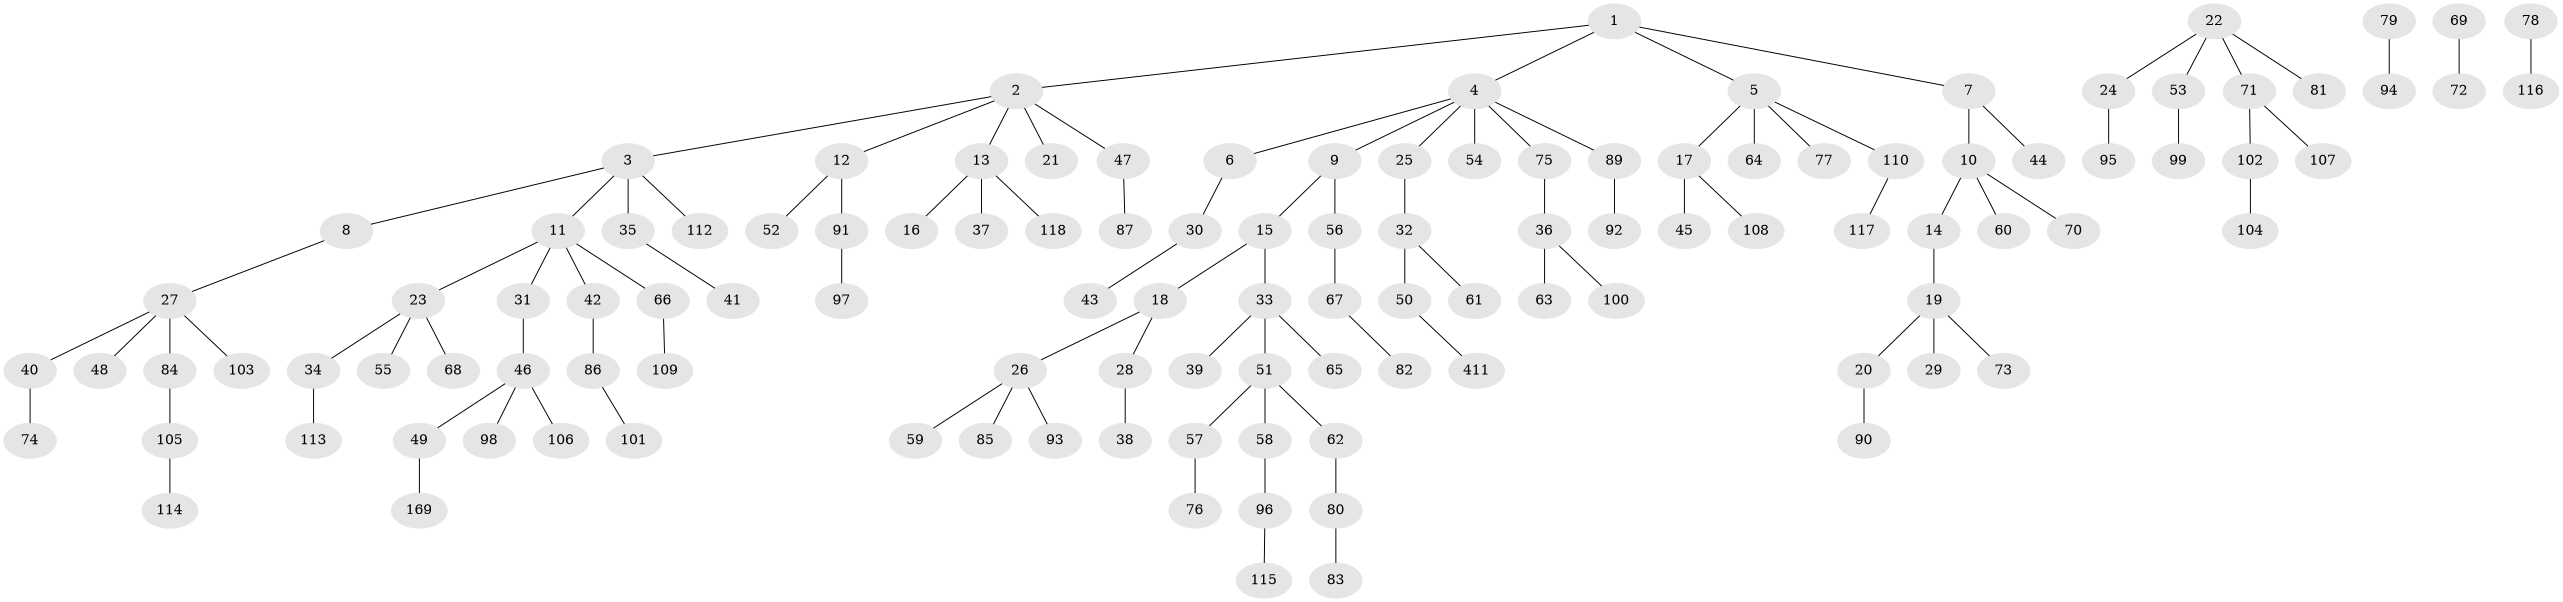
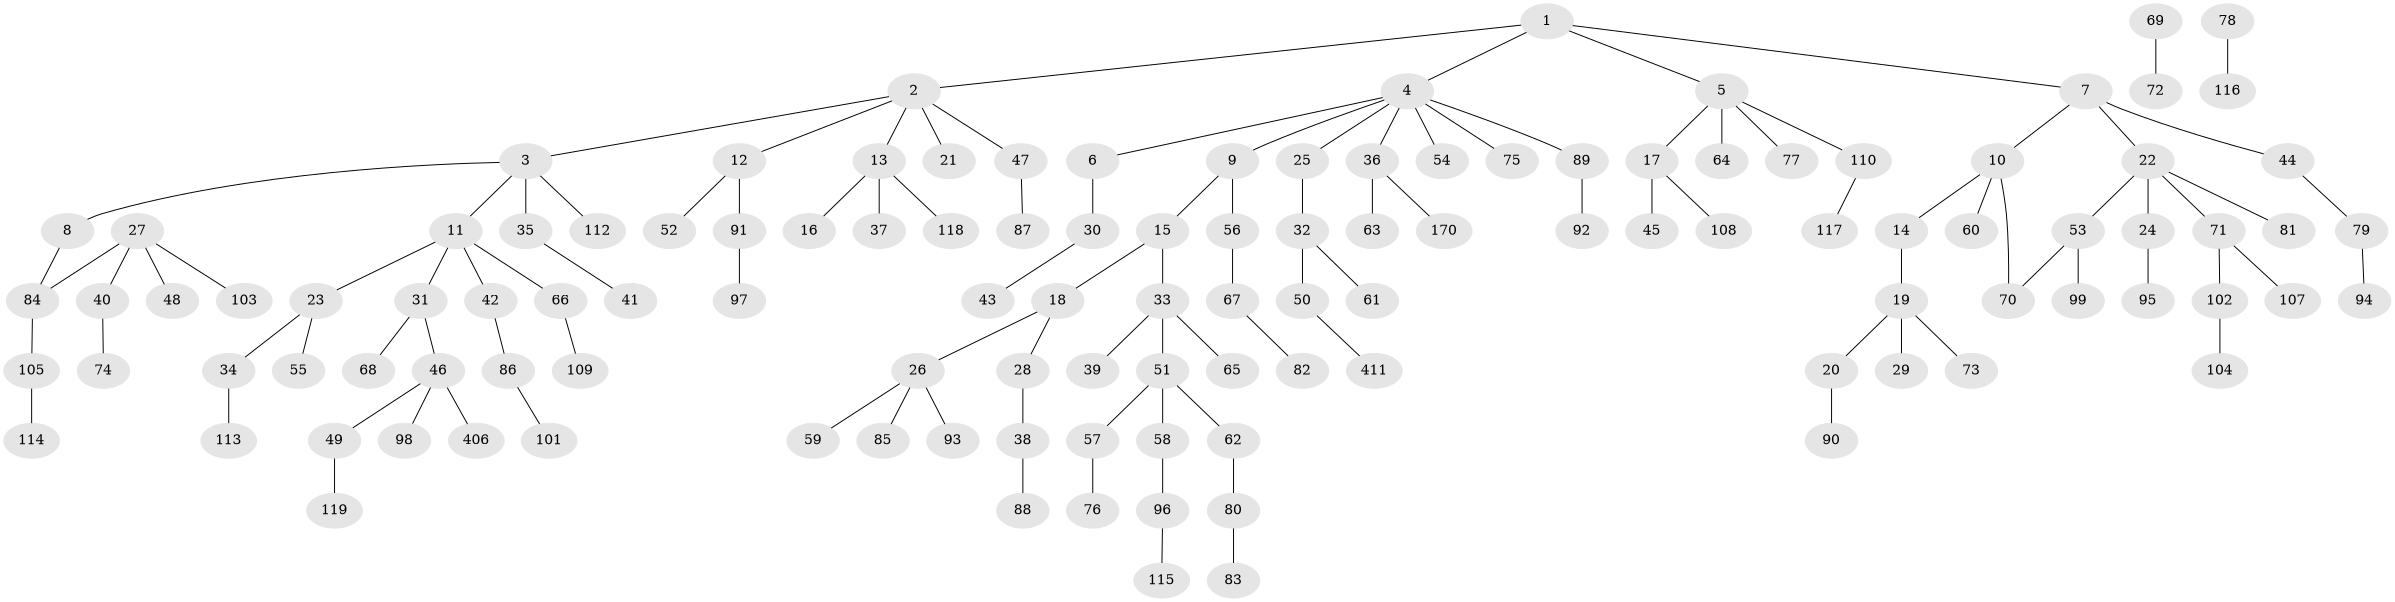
none -> (2117, 126)
(1545, 196) -> (1390, 126)
none -> (2325, 196)
(258, 266) -> (50, 266)
none -> (2043, 266)
(1616, 301) -> (1444, 231)
(436, 336) -> (395, 336)
(561, 441) -> (476, 441)
(419, 511) -> (335, 511)
none -> (1023, 511)
